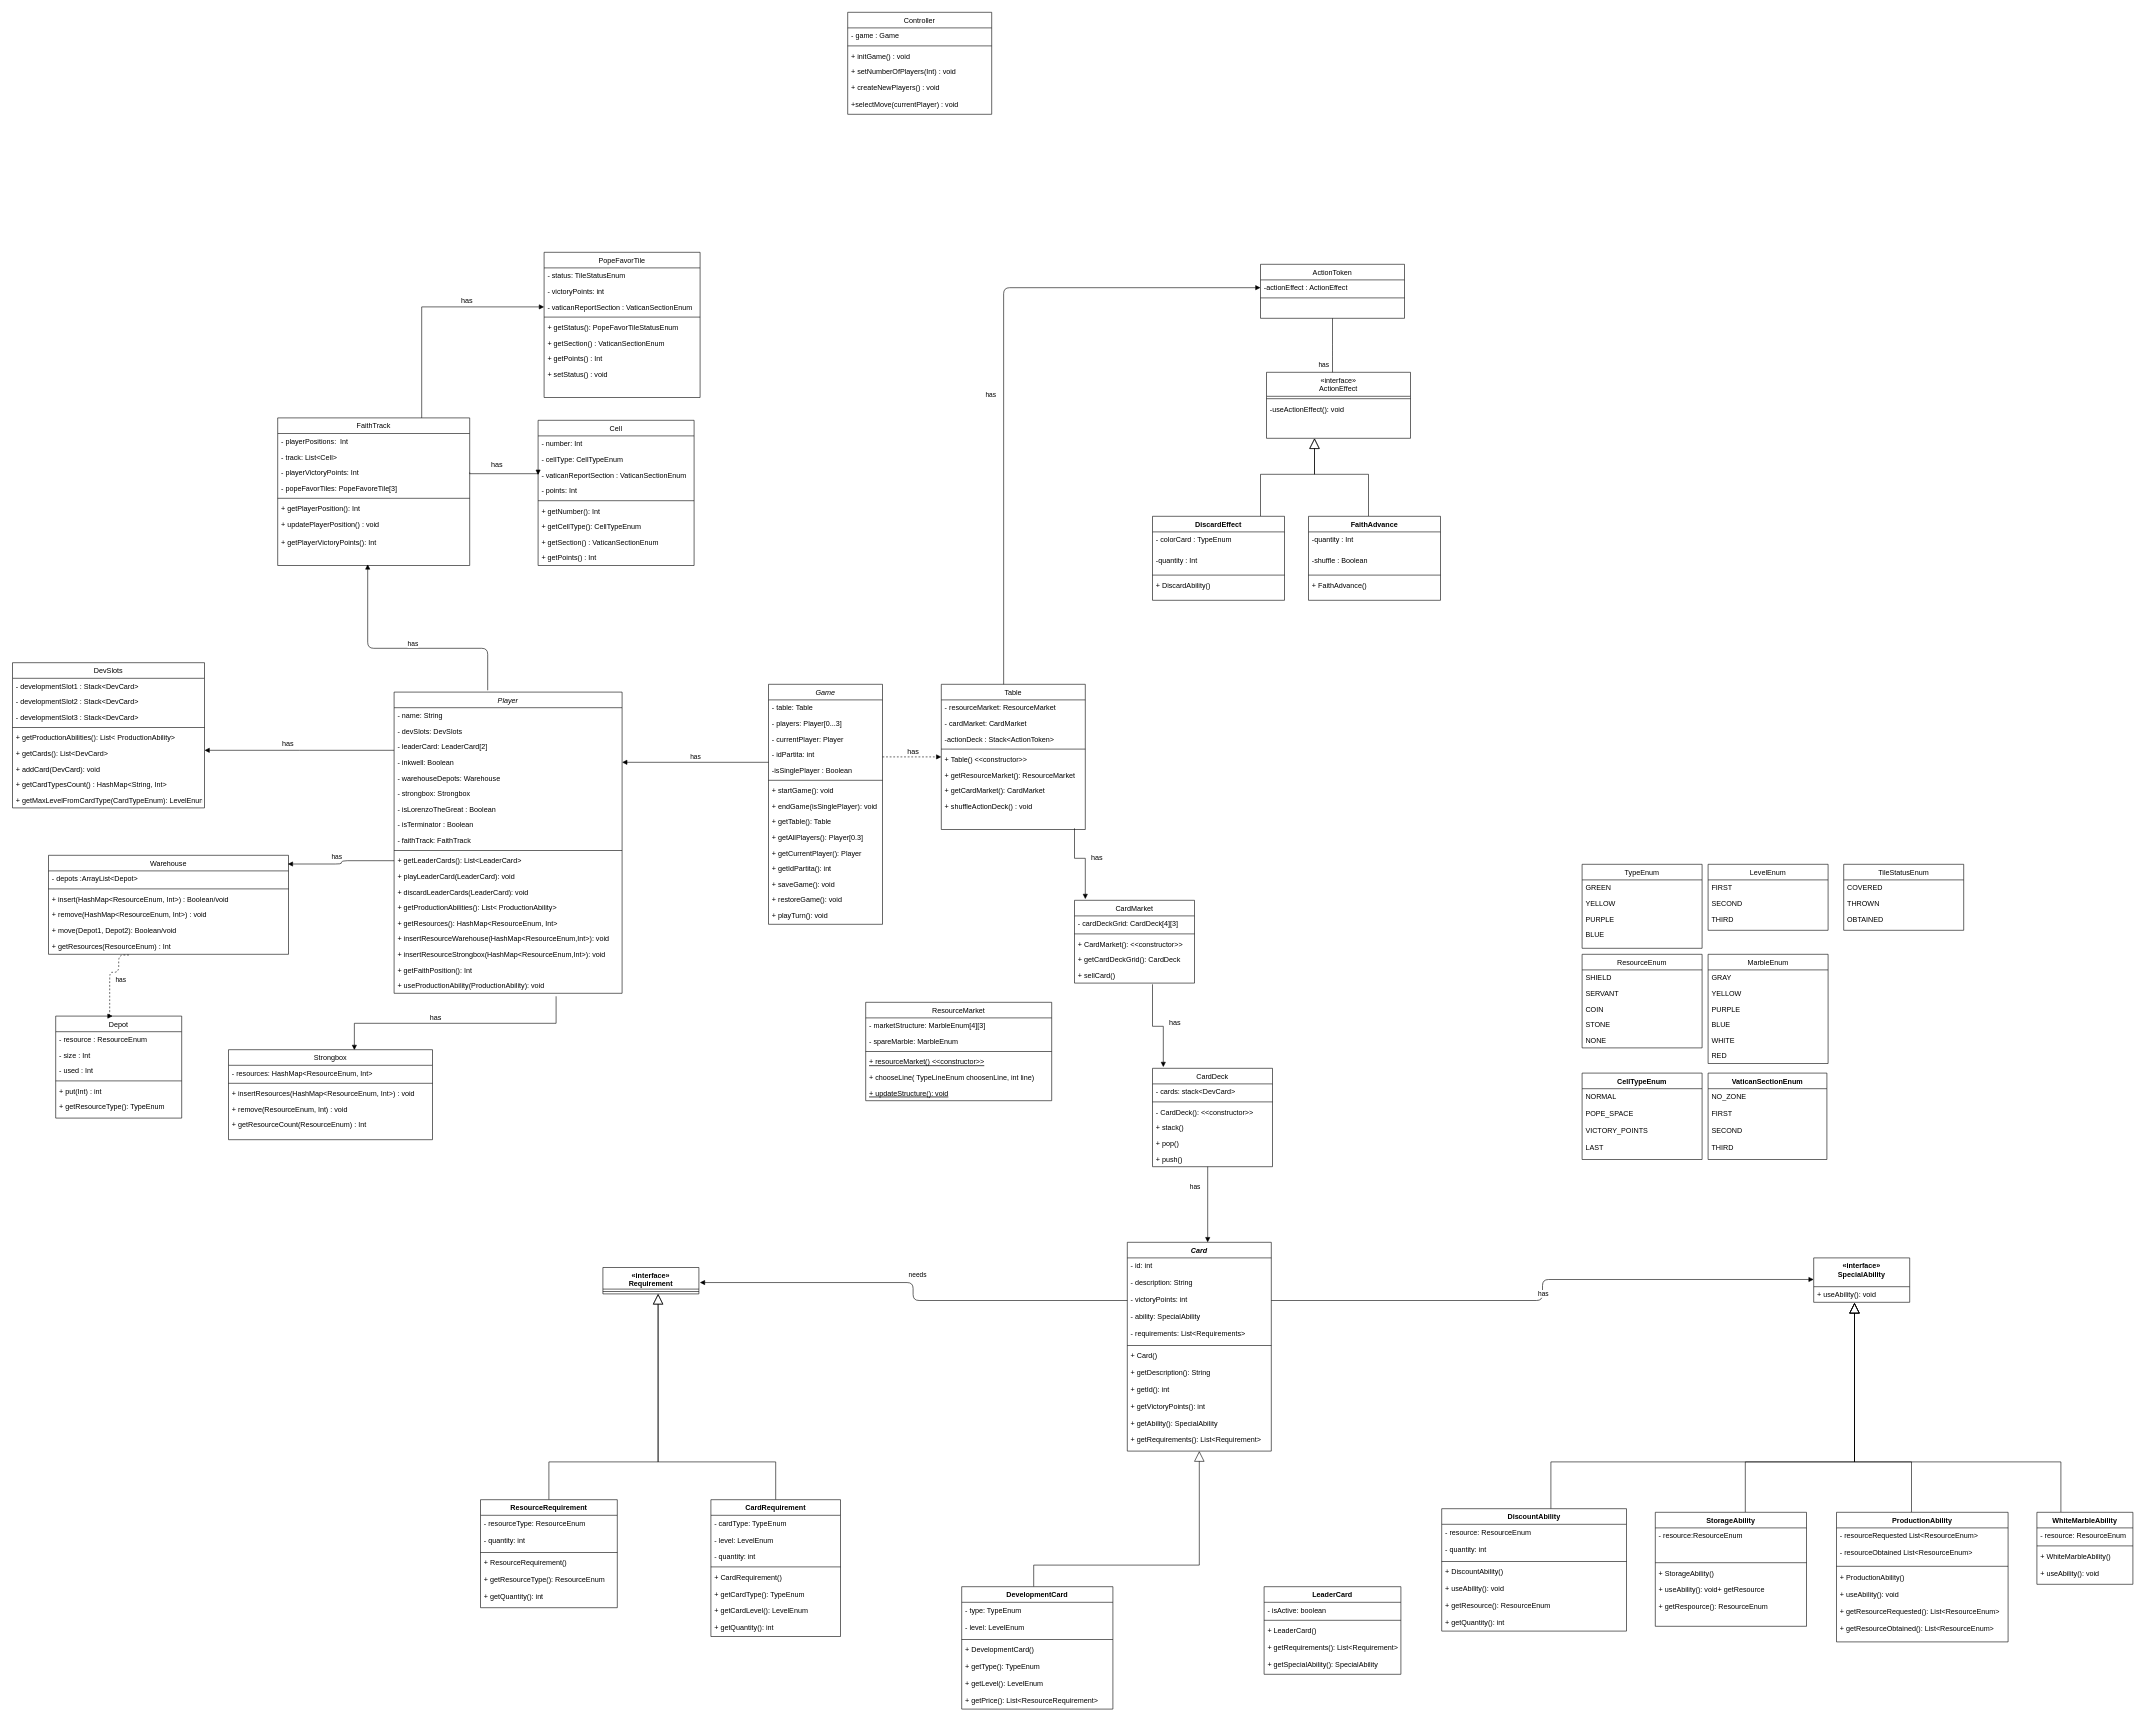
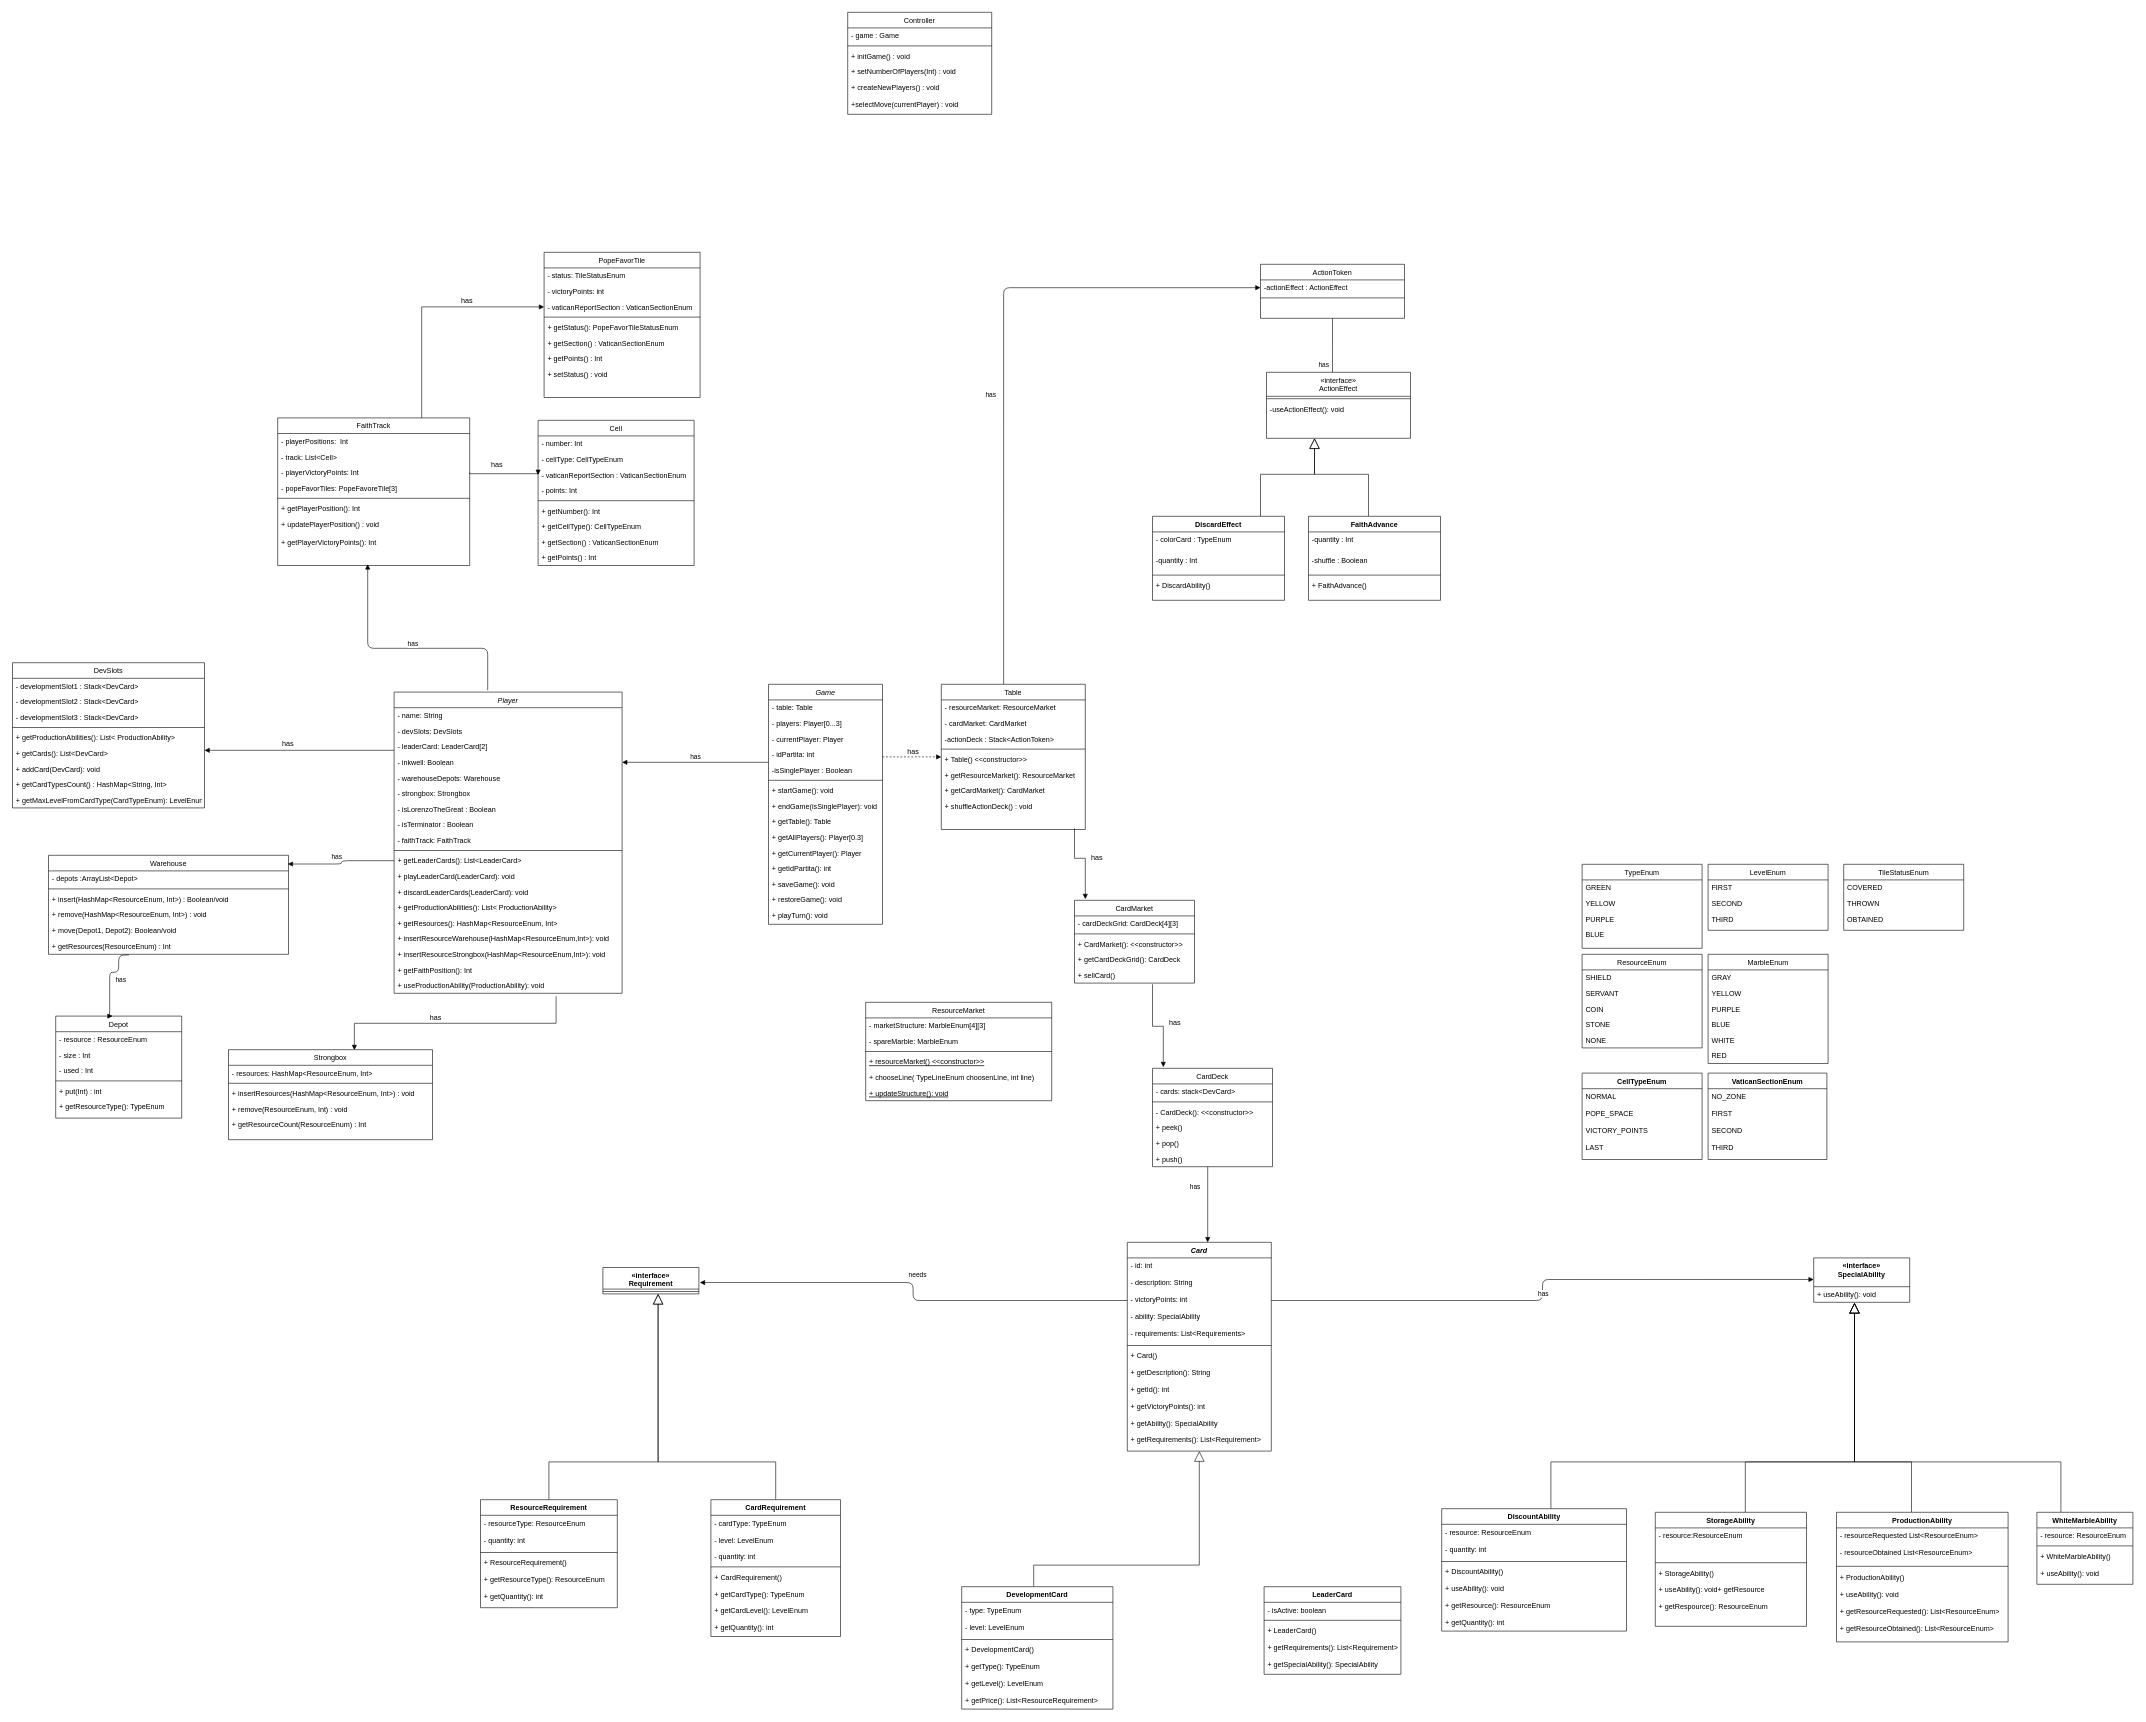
(110, 979) -> (110, 979)
(1173, 1128) -> (1171, 1128)
